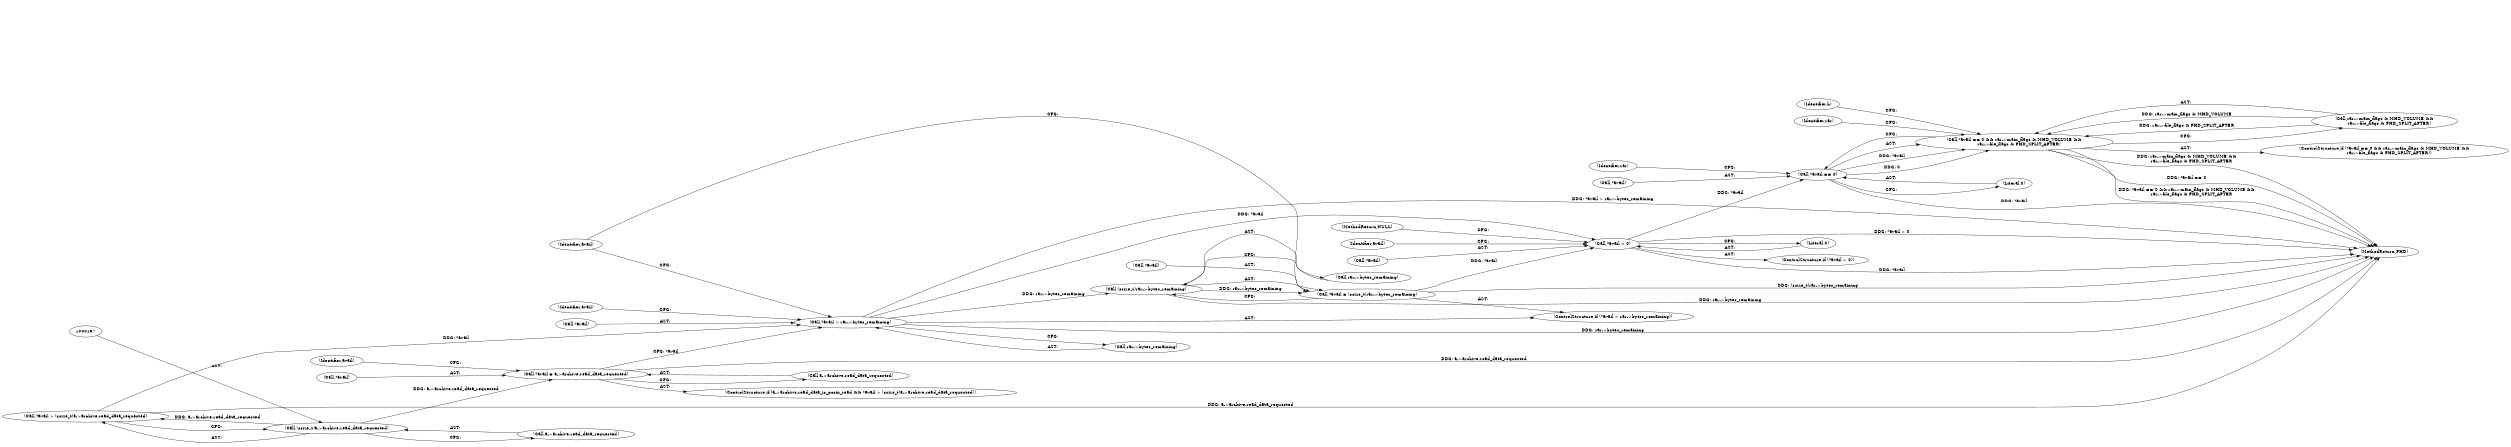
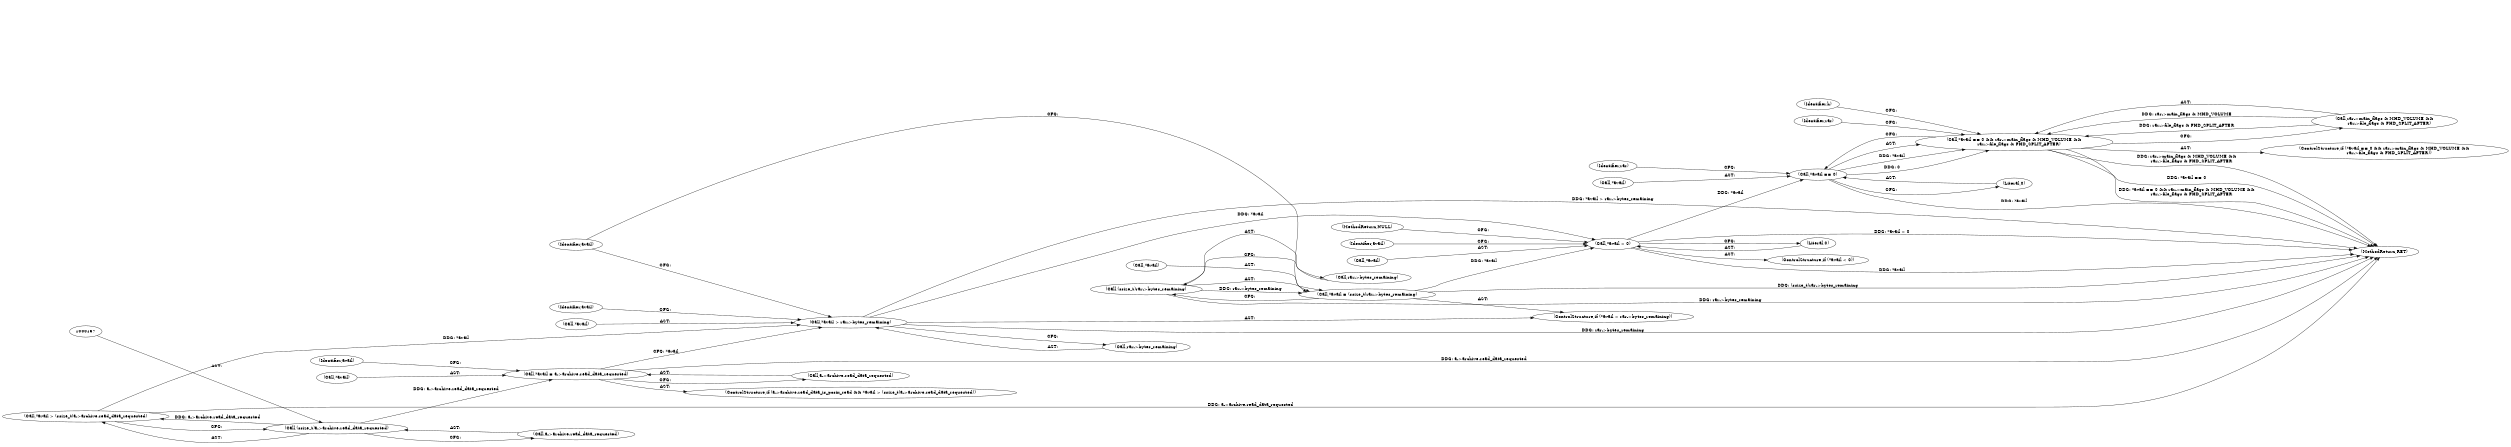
(2384, 252) -> (2384, 252)
(997, 306) -> none
